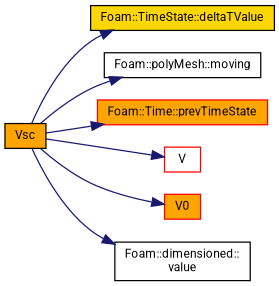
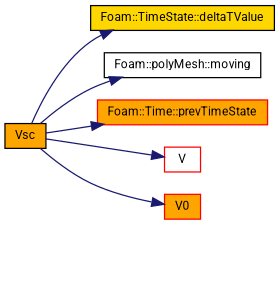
(183, 261) -> none
